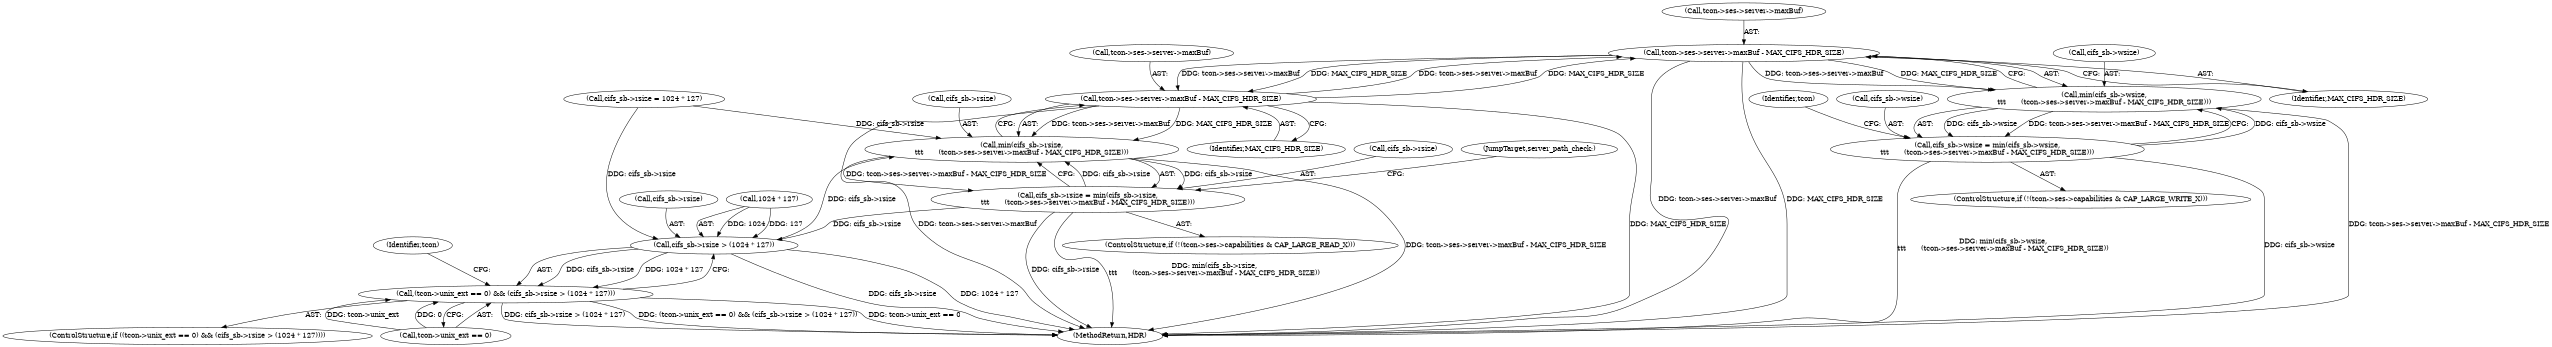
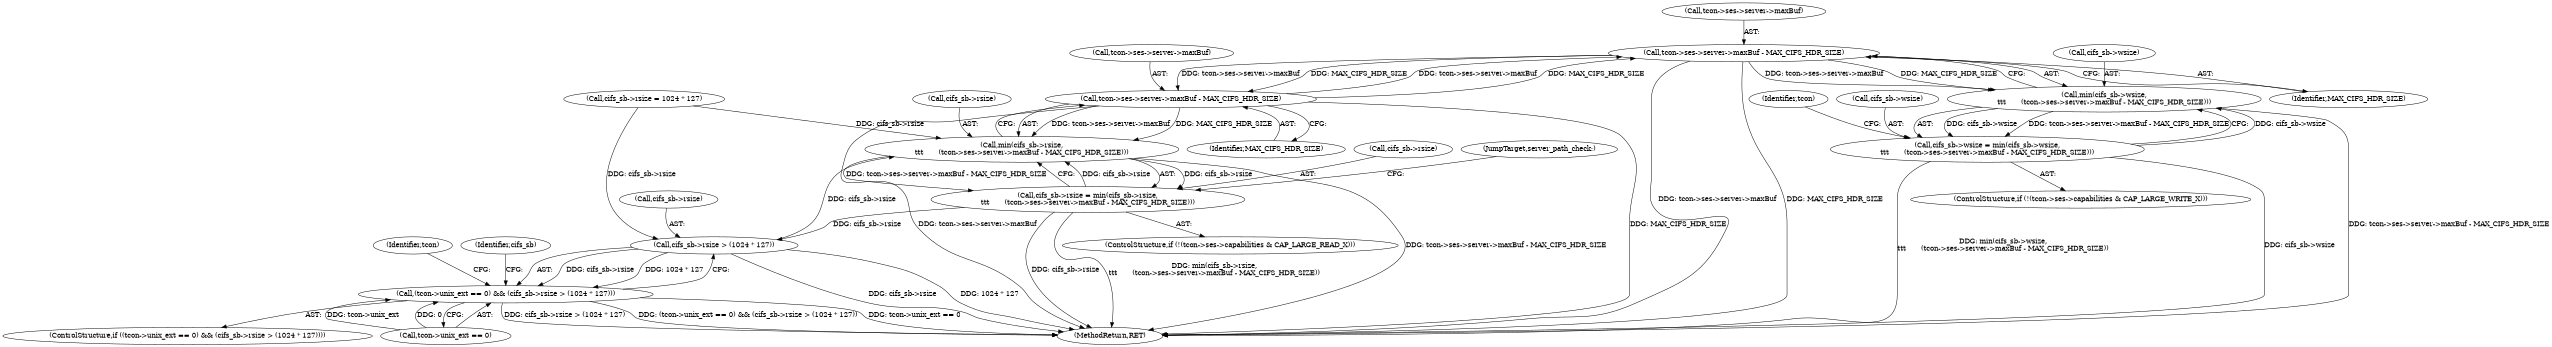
(769, 200) -> none
none -> (506, 245)
(1110, 336) -> (1110, 336)
